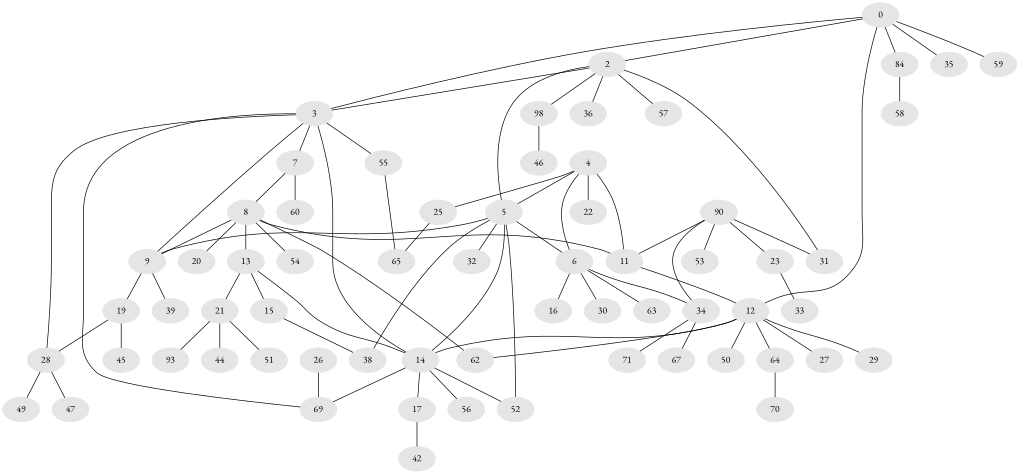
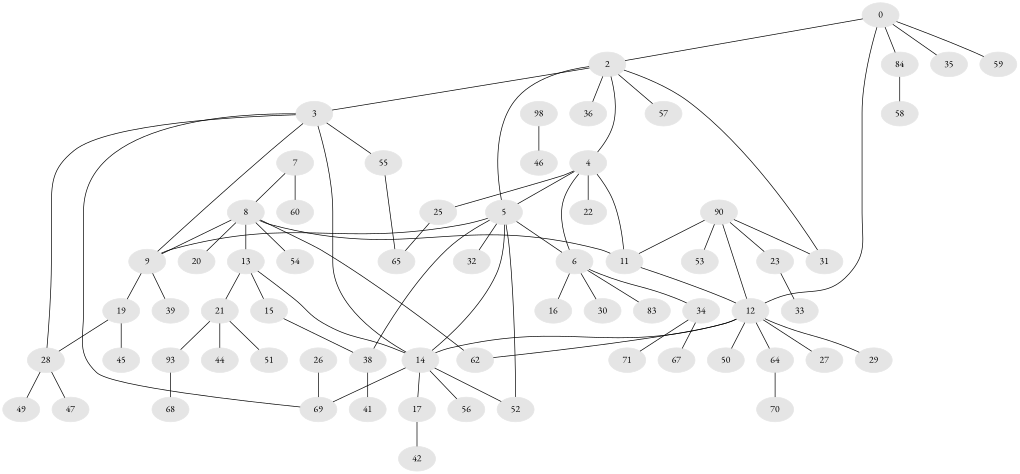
(595, 50) -> none
(573, 89) -> (615, 116)
(305, 138) -> none
(673, 256) -> (735, 262)
(652, 311) -> (652, 311)
none -> (170, 409)
none -> (368, 409)
